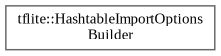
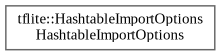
(110, 28) -> (110, 28)
